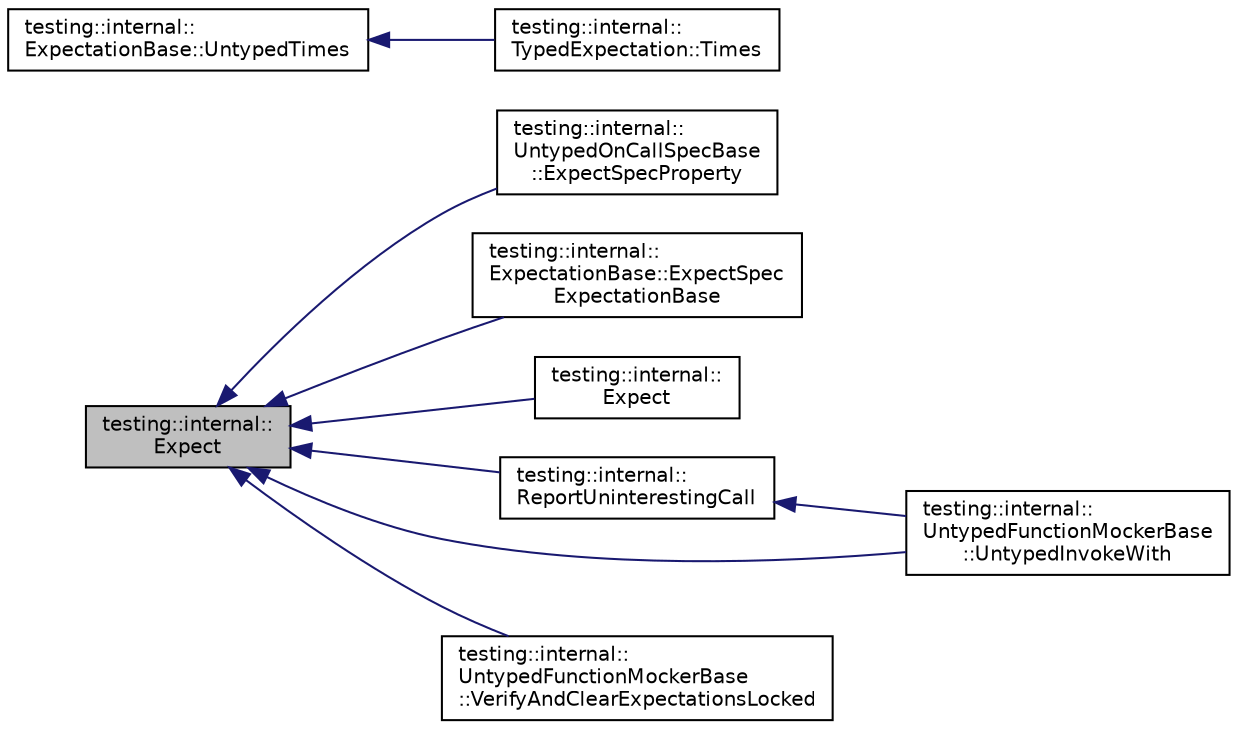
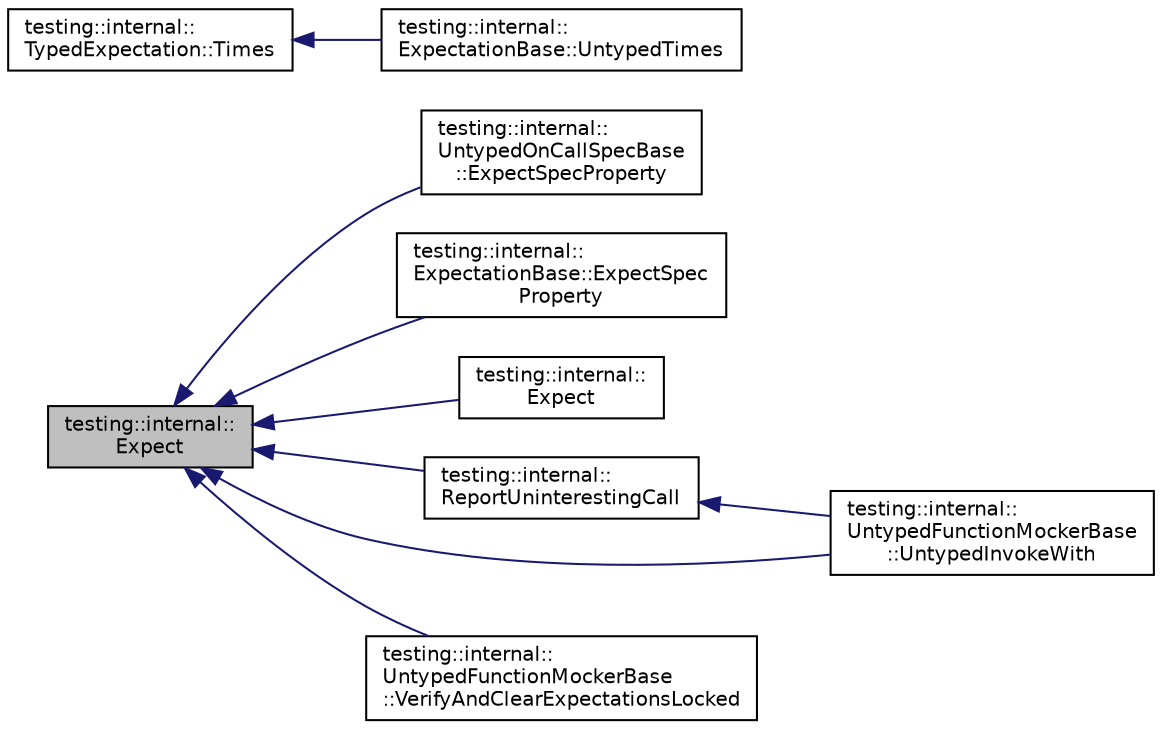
(442, 40) -> (348, 40)
(637, 275) -> (562, 275)
